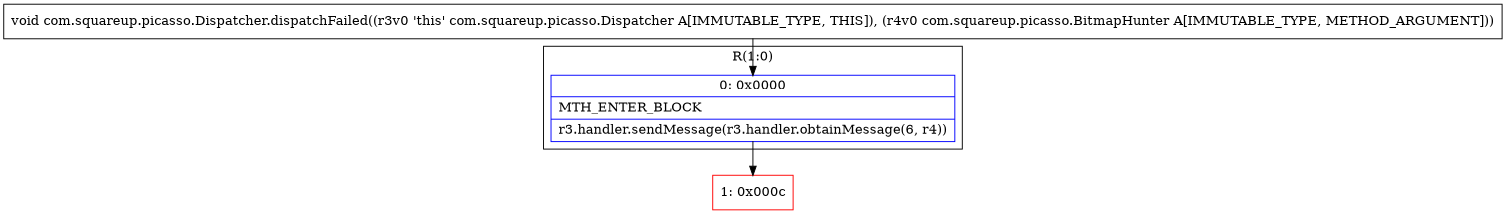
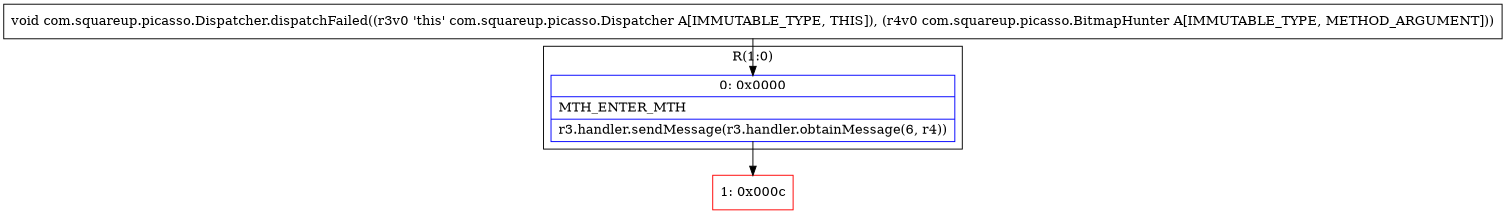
(630, 107) -> (623, 107)
